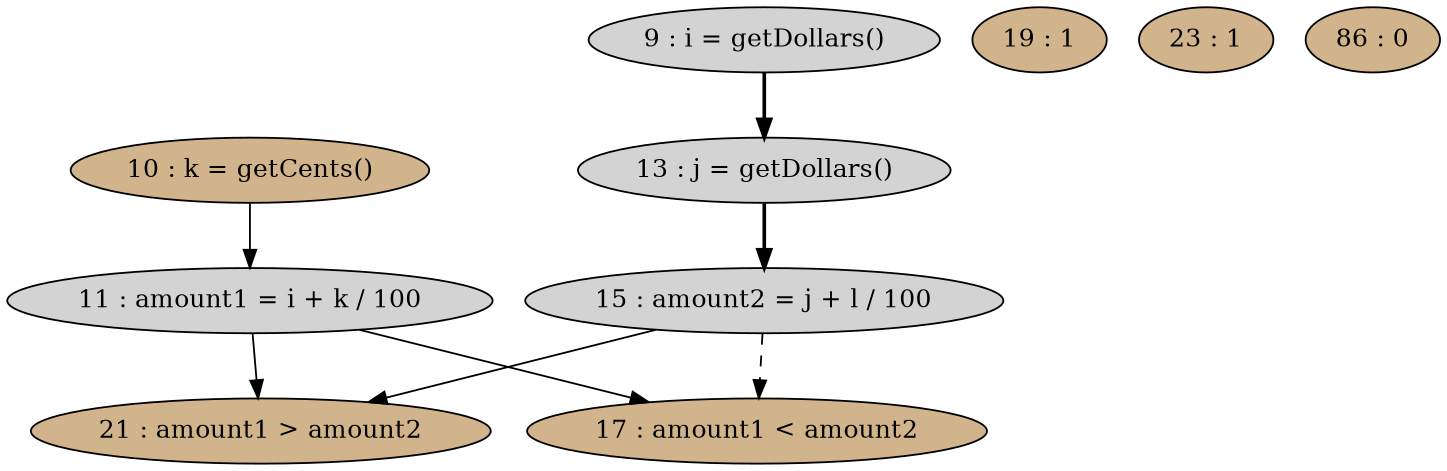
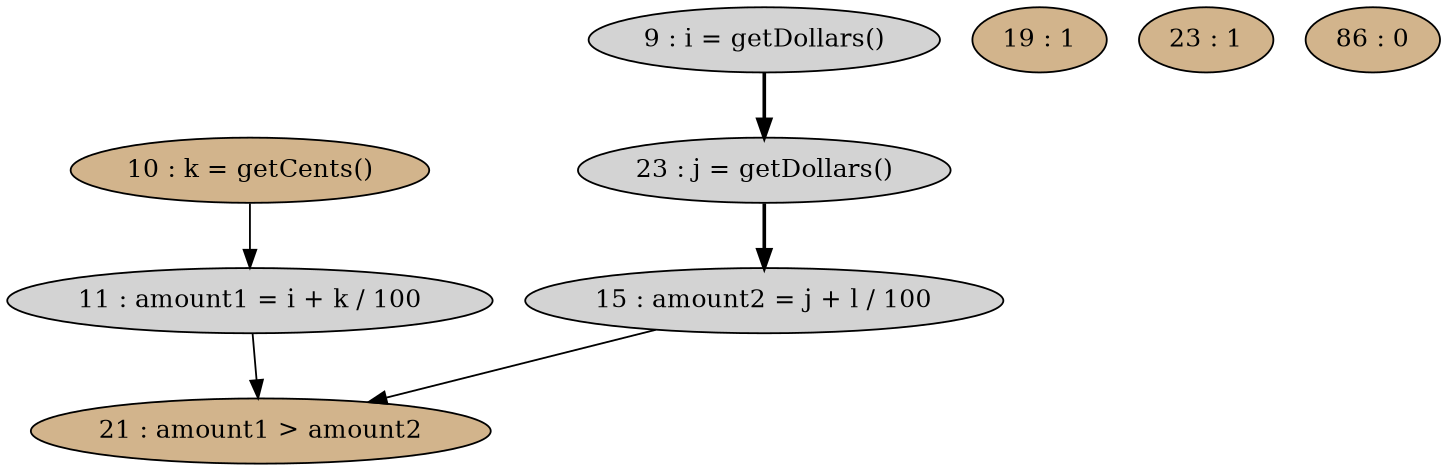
(764, 170) -> (764, 170)
(757, 431) -> none
